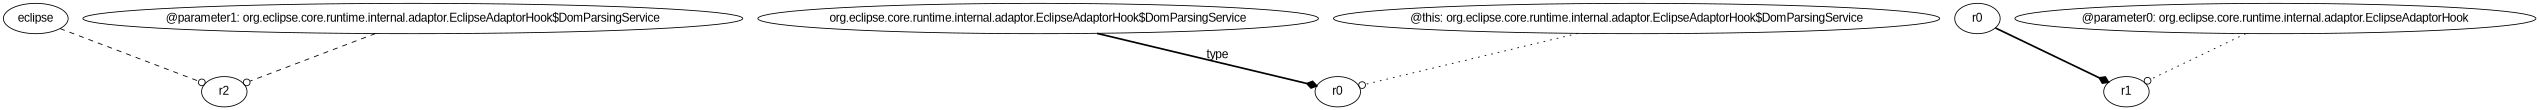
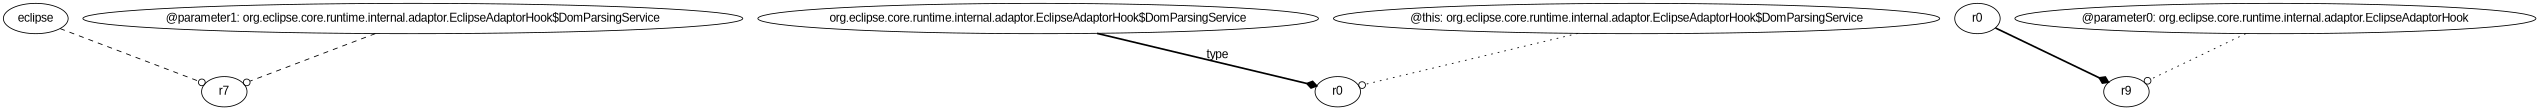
(224, 92) -> (224, 92)
(2126, 92) -> (2126, 92)
